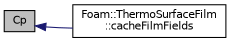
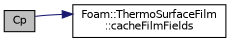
(59, 28) -> (49, 15)
